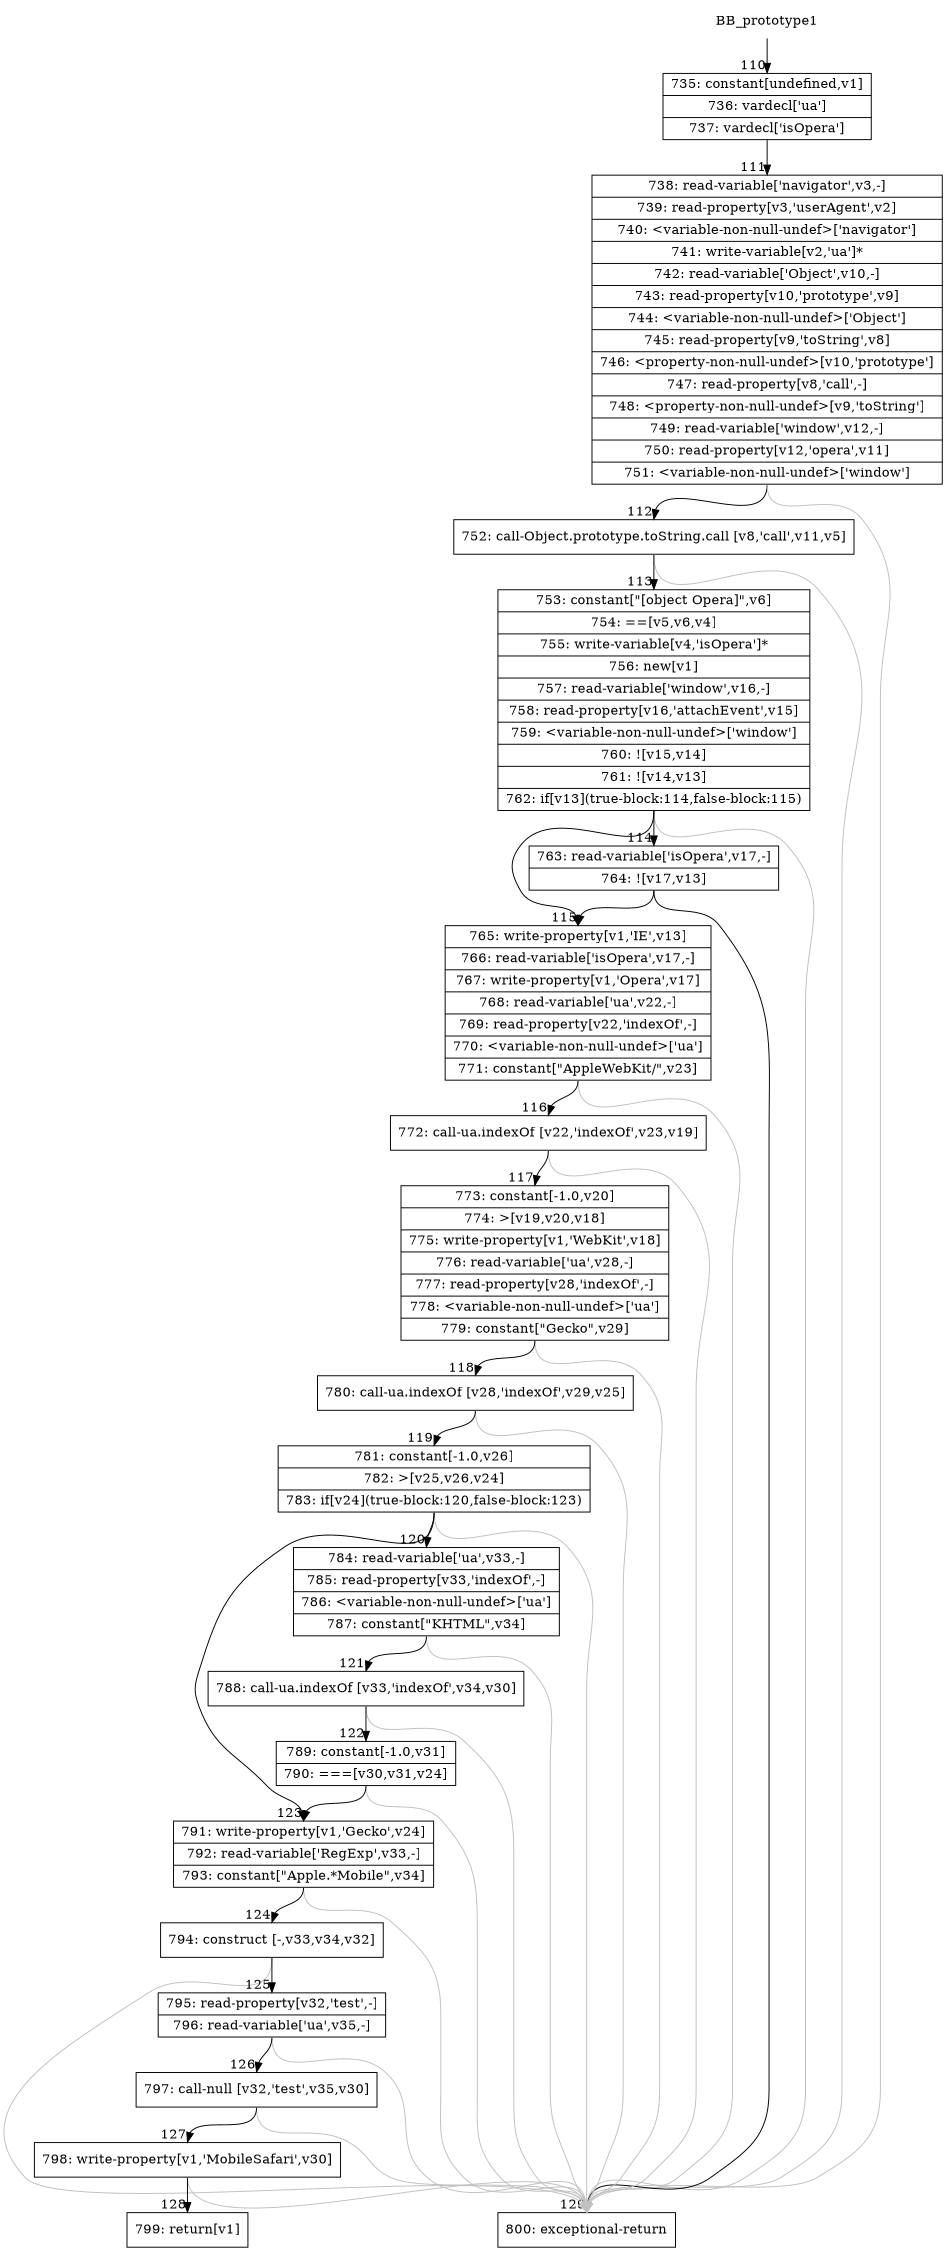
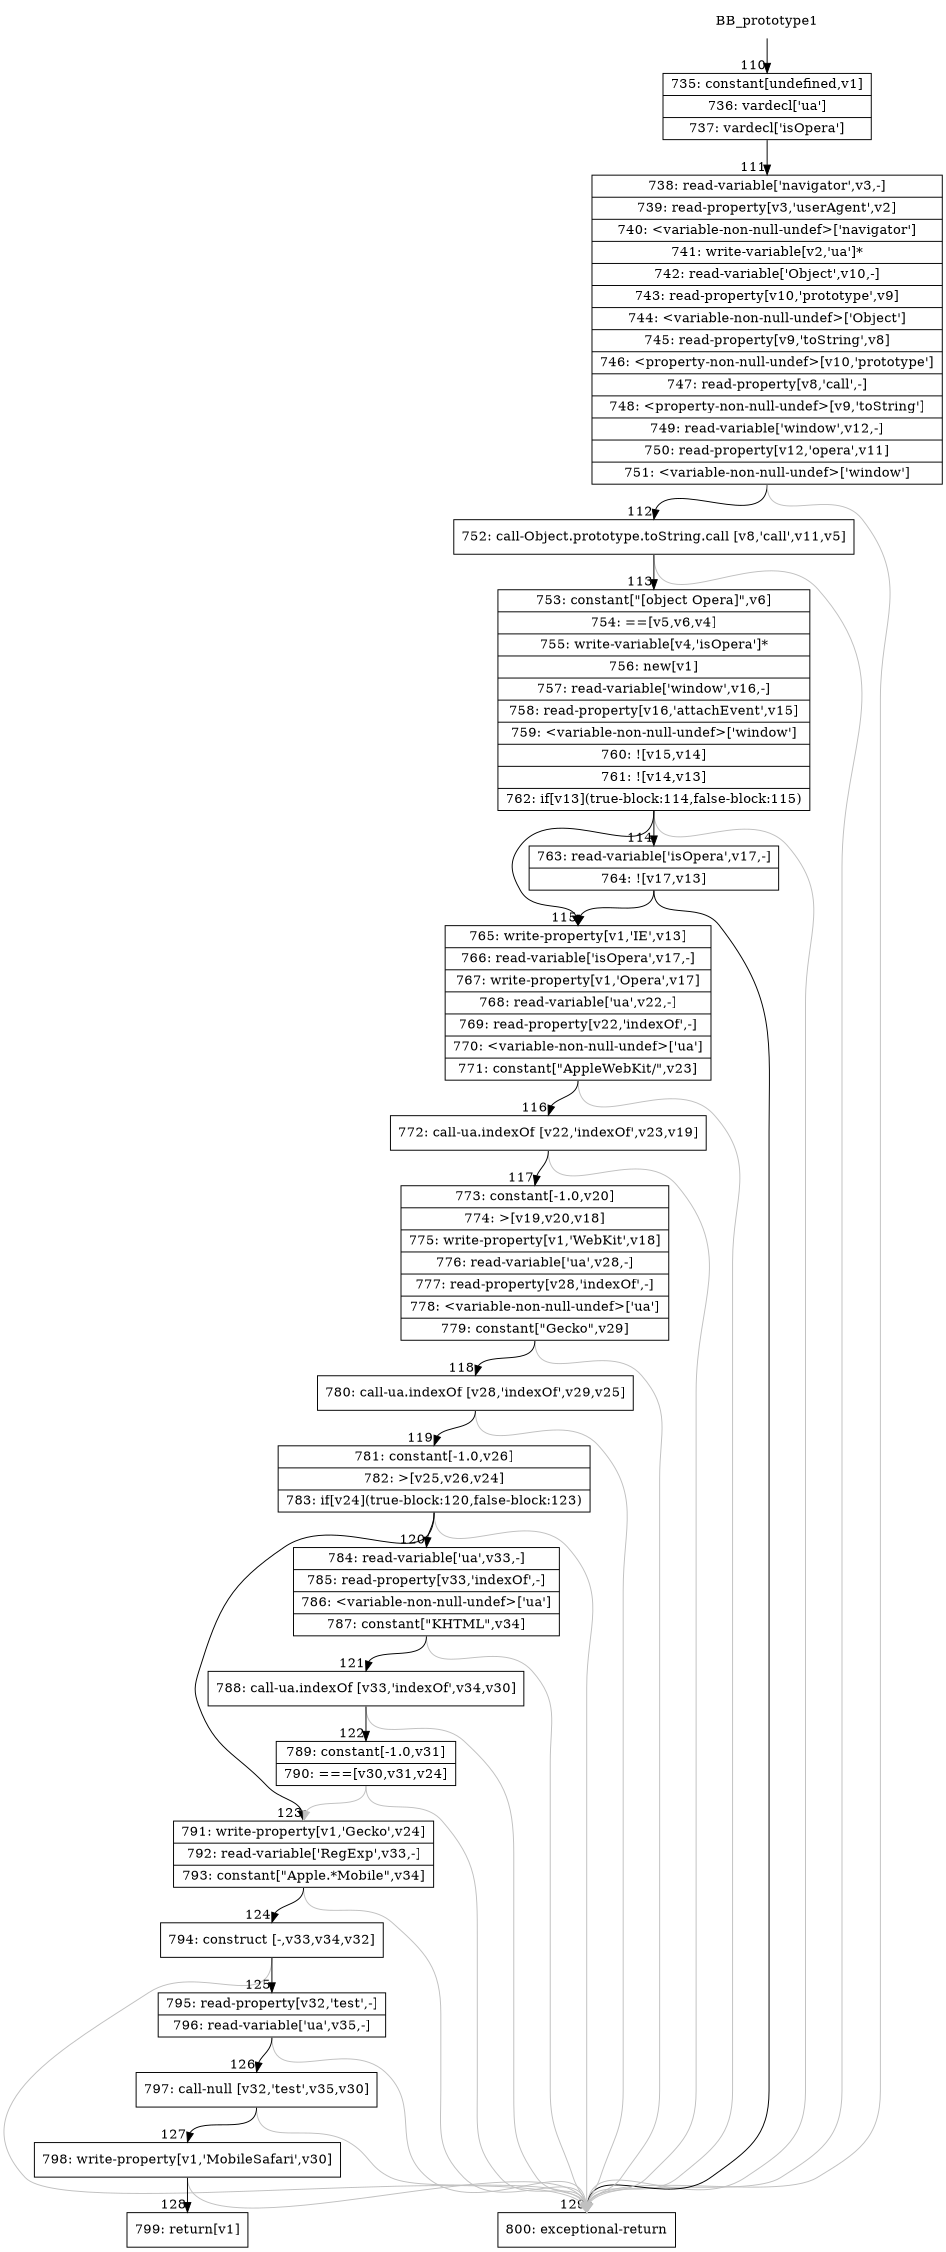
(340, 1803) -> (340, 1803)
